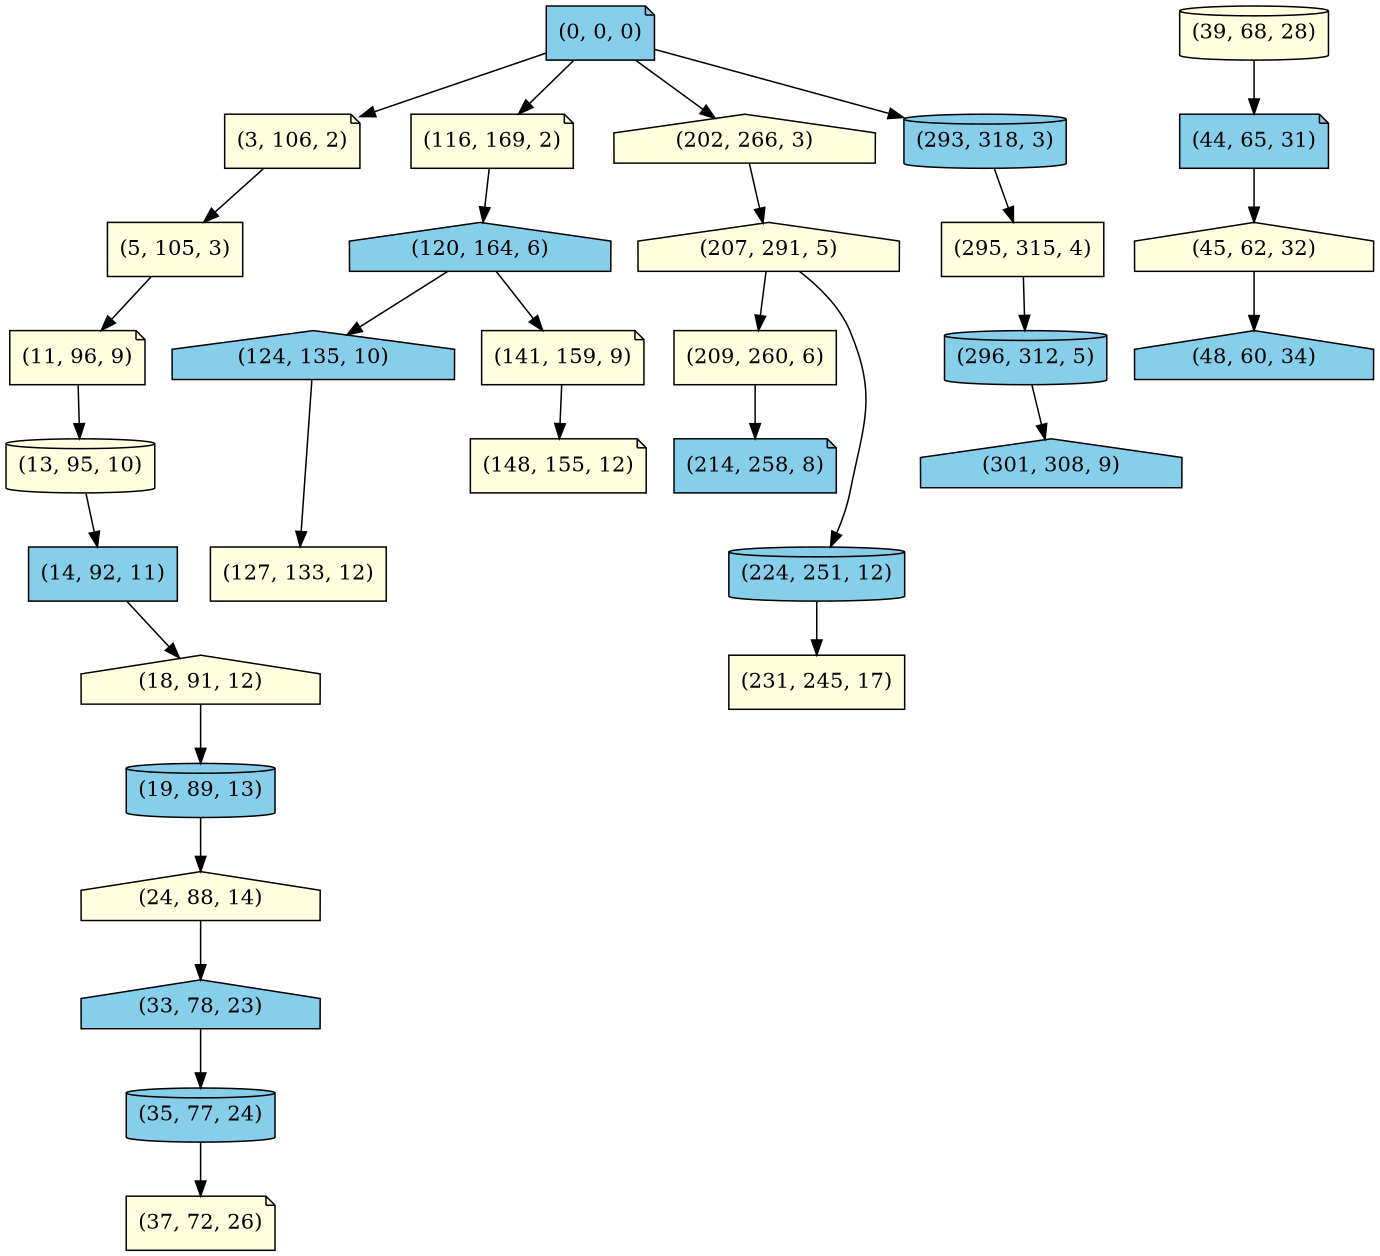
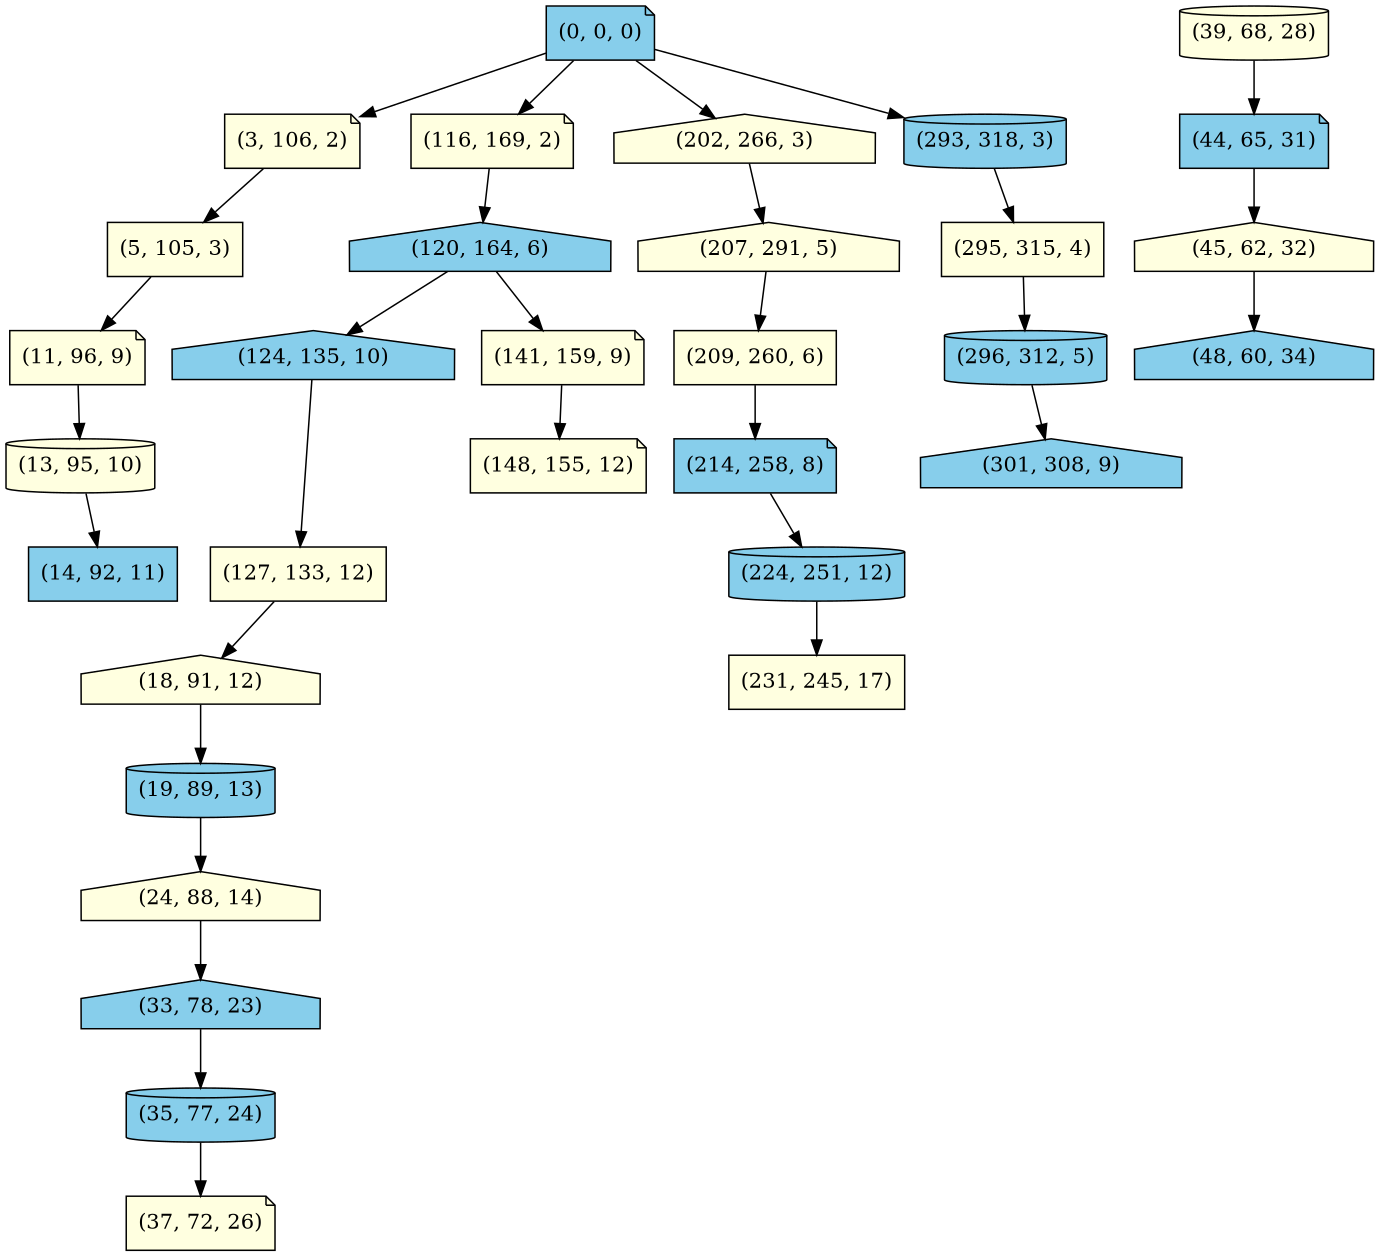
(866, 393) -> (782, 513)
(148, 624) -> (253, 624)
